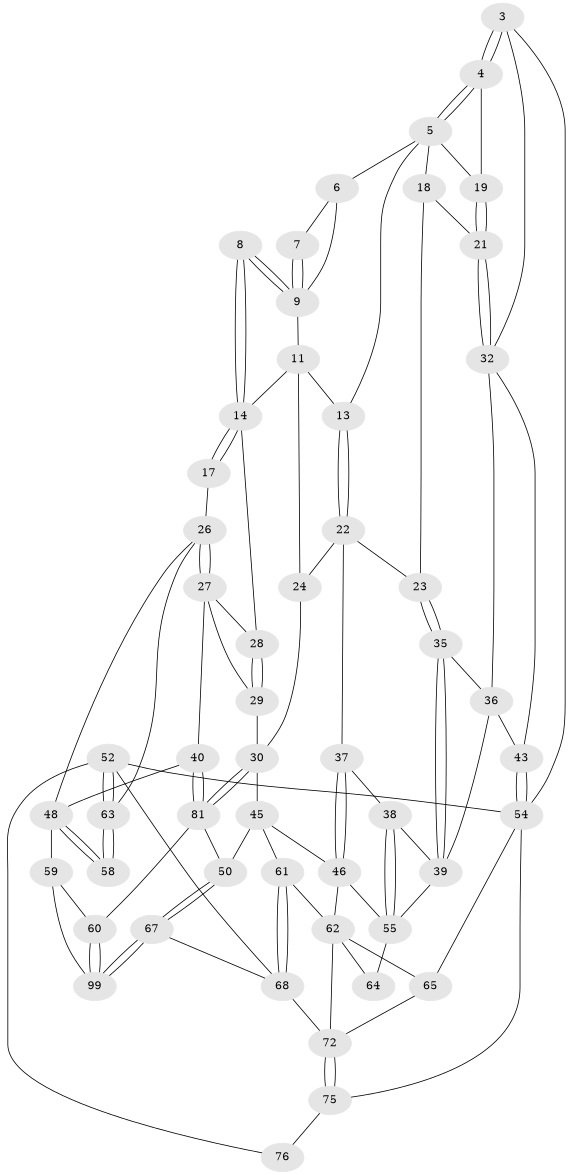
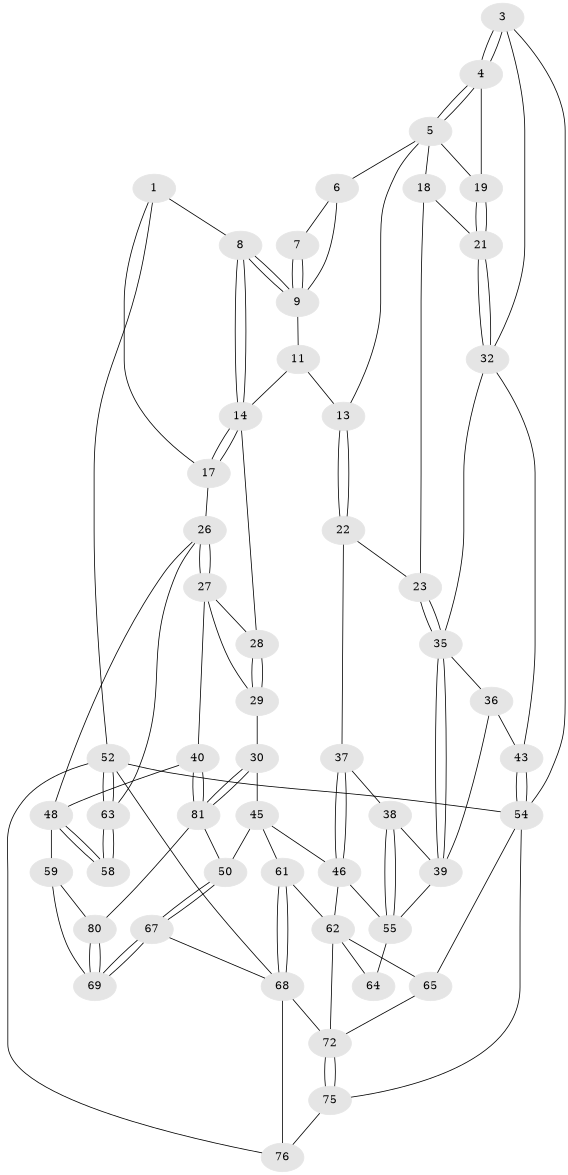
none -> (154, 188)
(494, 530) -> (464, 502)
(300, 587) -> none
(95, 929) -> (95, 929)
(95, 986) -> (95, 986)
none -> (283, 1072)
